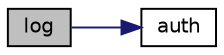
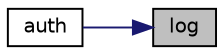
(96, 27) -> (108, 27)
